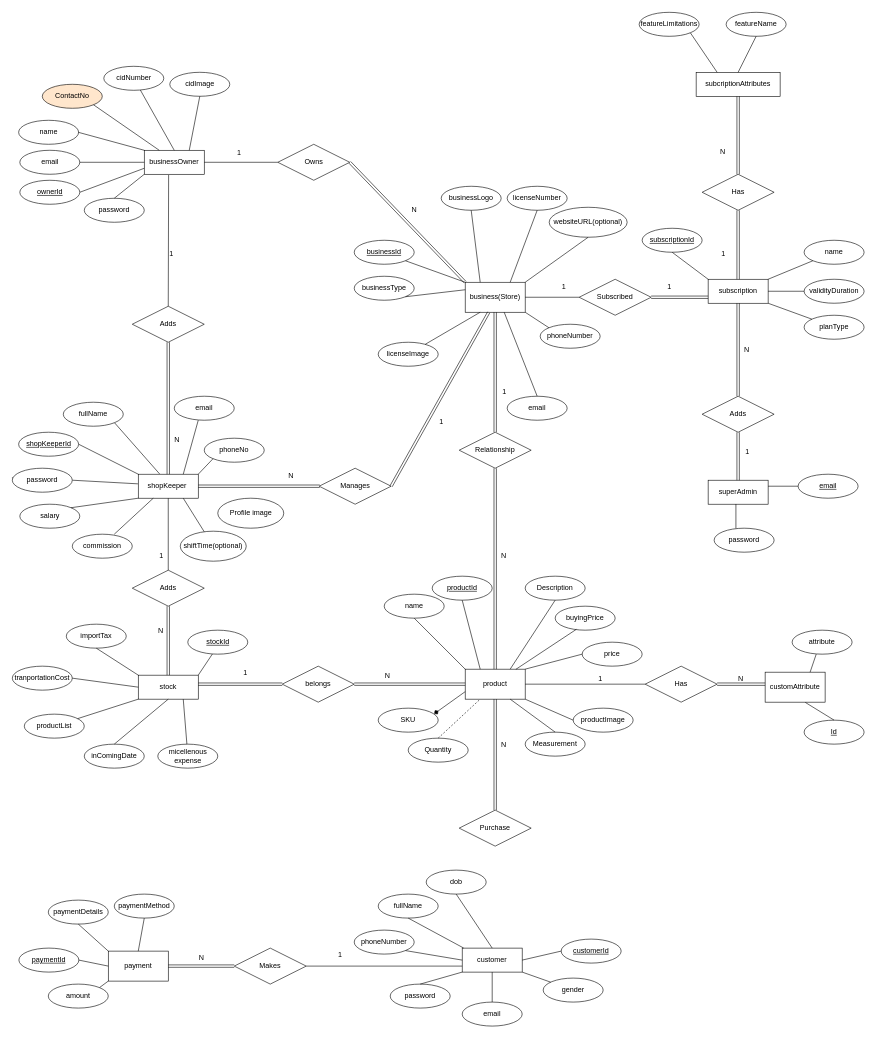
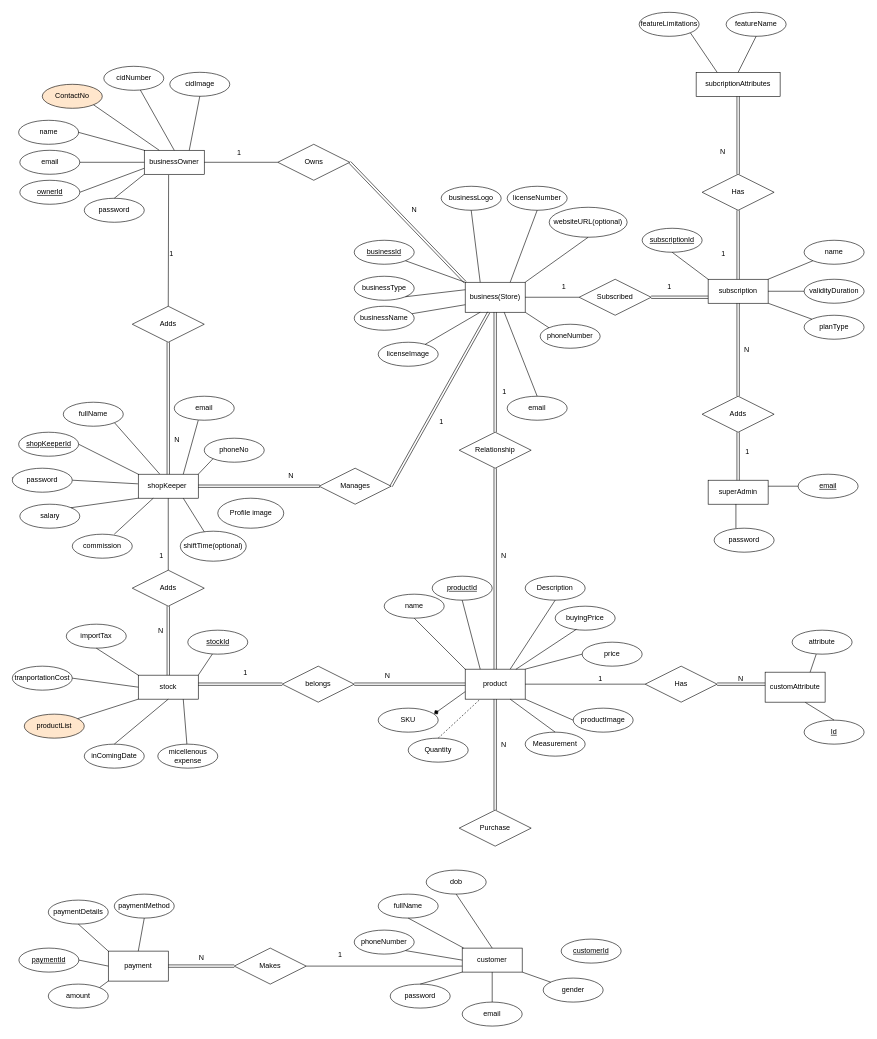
none -> (439, 309)
none -> (384, 318)
(54, 726) -> (54, 726)
(542, 956) -> none
